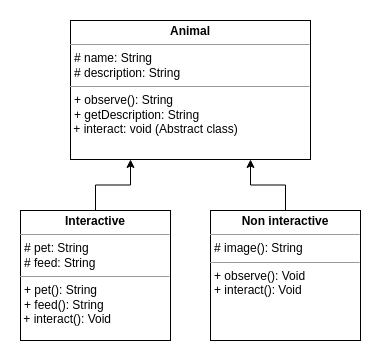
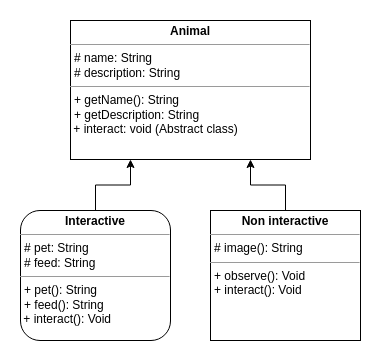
(169, 64) -> (169, 64)
(96, 276) -> (96, 276)
